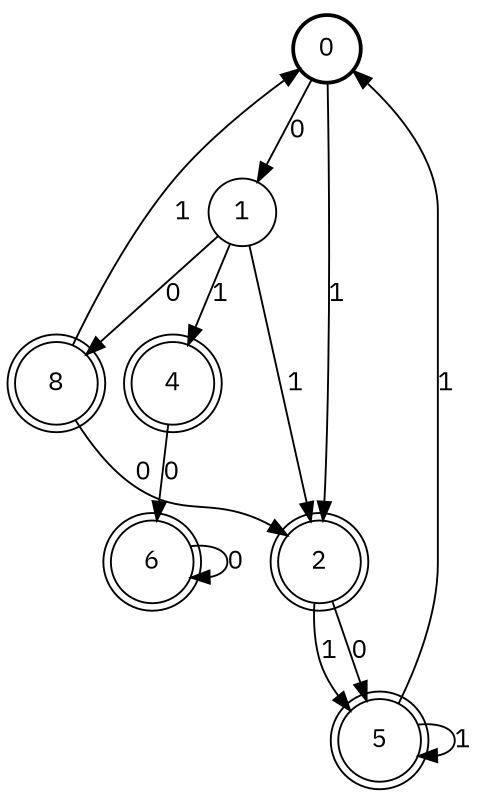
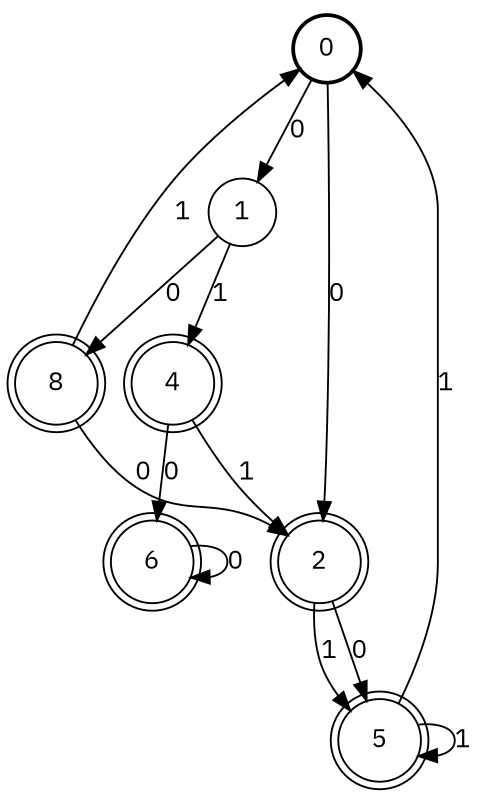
(337, 294) -> (337, 294)
(278, 374) -> (229, 474)
